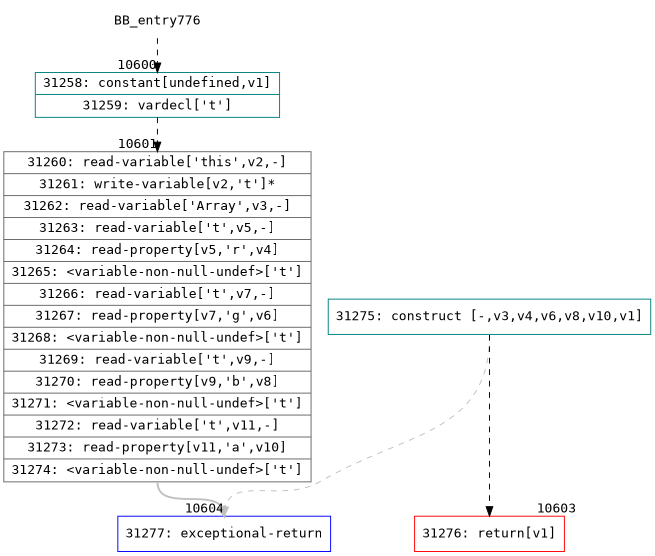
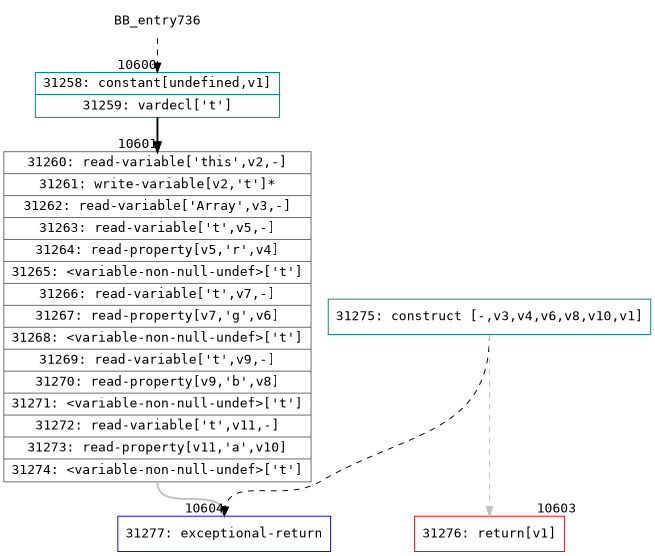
(157, 21) -> (157, 21)
(157, 130) -> (157, 130)
(489, 421) -> (489, 421)
(382, 452) -> (382, 452)
